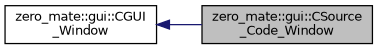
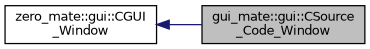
(287, 25) -> (283, 25)
